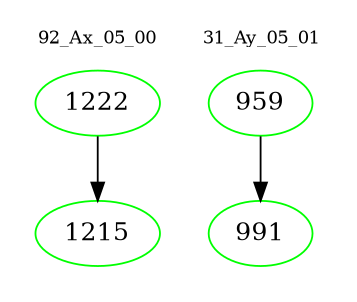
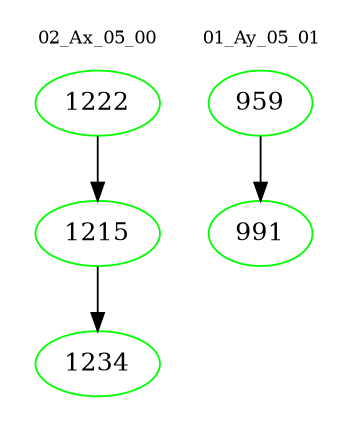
(98, 39) -> (98, 39)
(262, 39) -> (262, 39)
none -> (98, 364)
